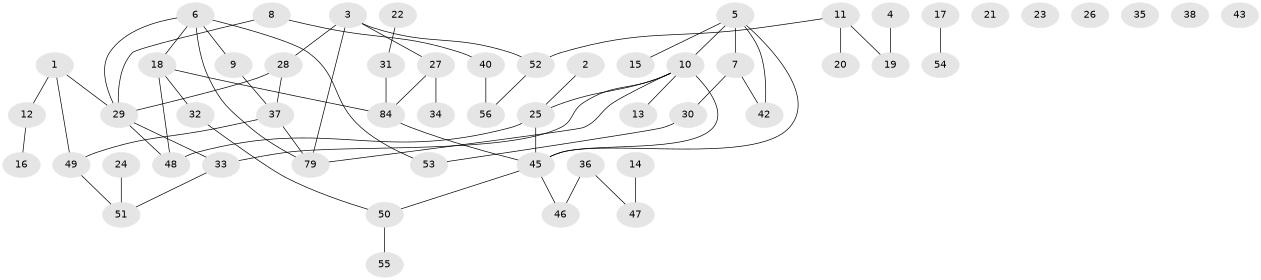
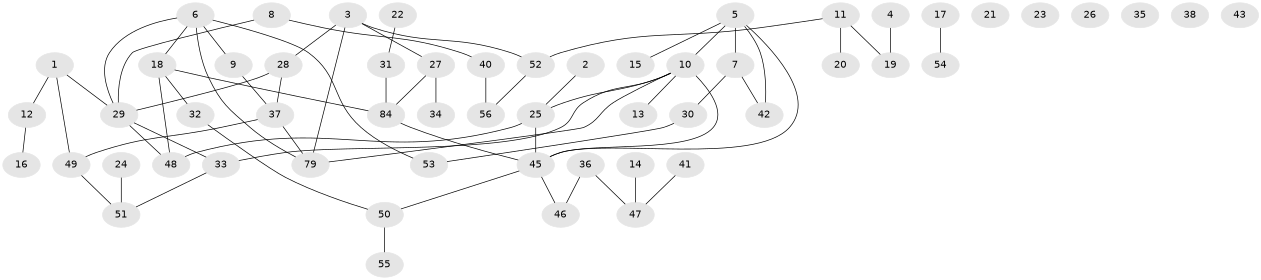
none -> (685, 165)
